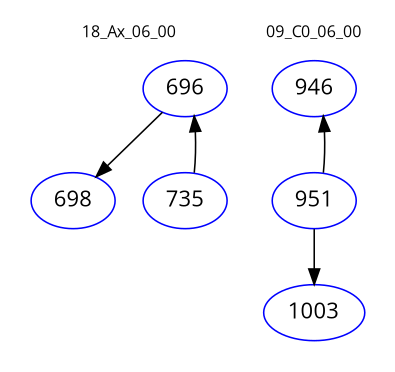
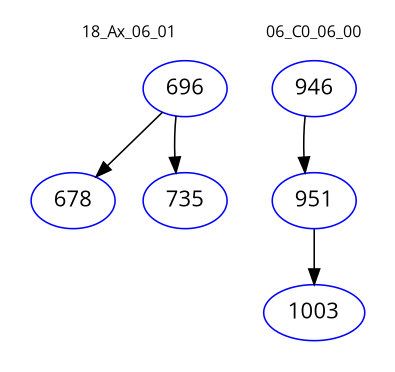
(129, 33) -> (129, 33)
(314, 33) -> (314, 33)
(196, 152) -> (175, 137)
(325, 152) -> (304, 137)
(73, 201) -> (73, 201)
